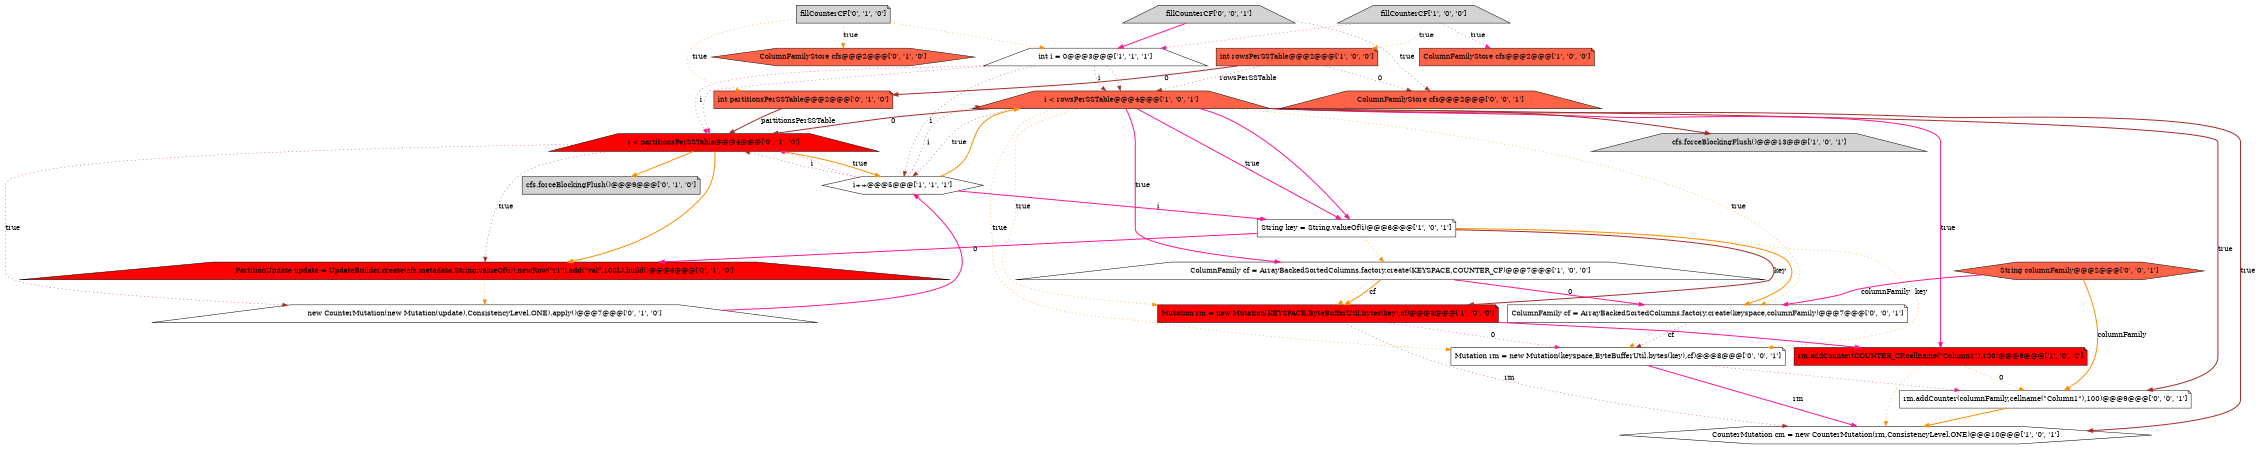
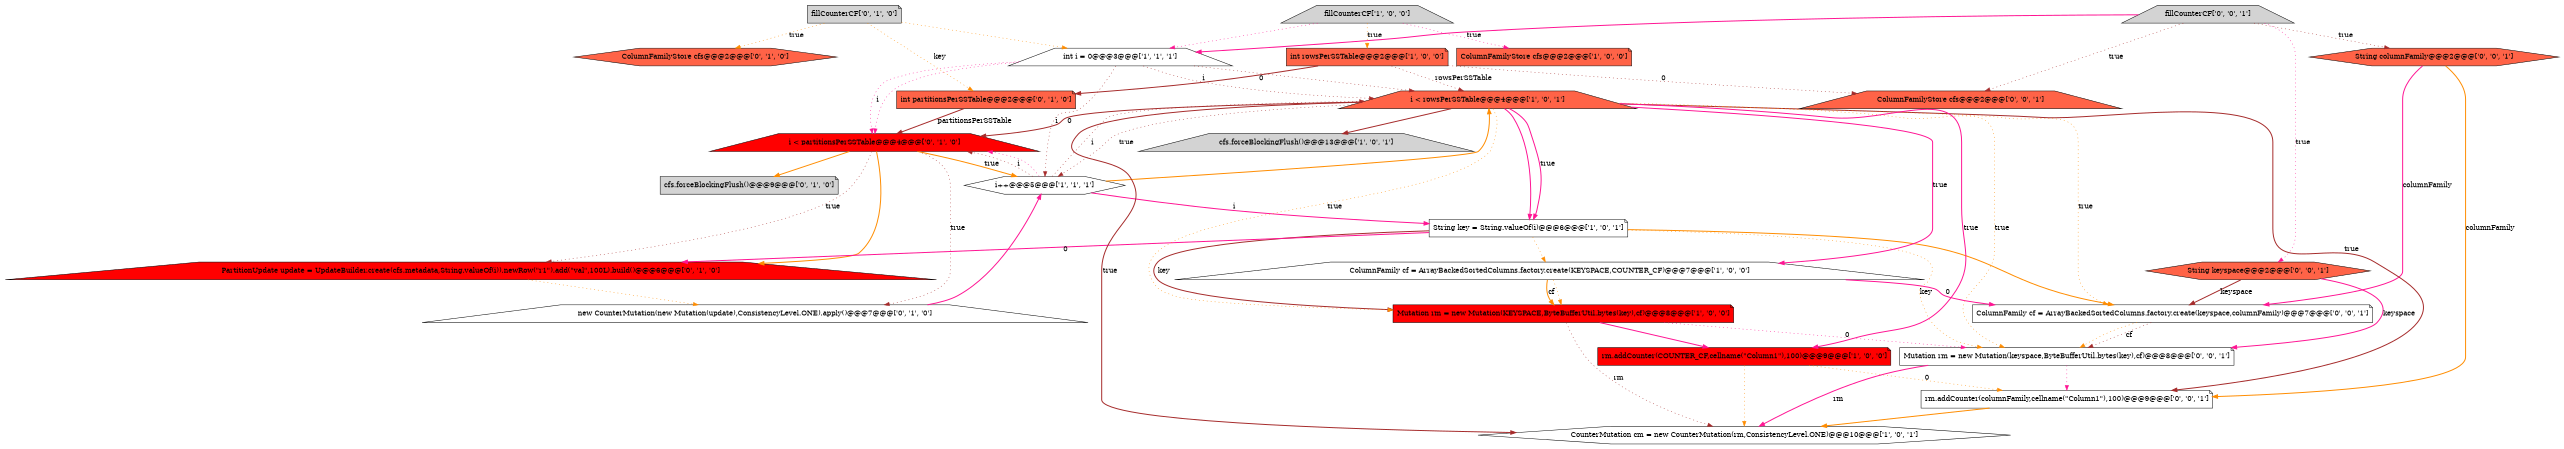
none -> (2319, 35)
(700, 57) -> (940, 57)
none -> (2258, 271)
